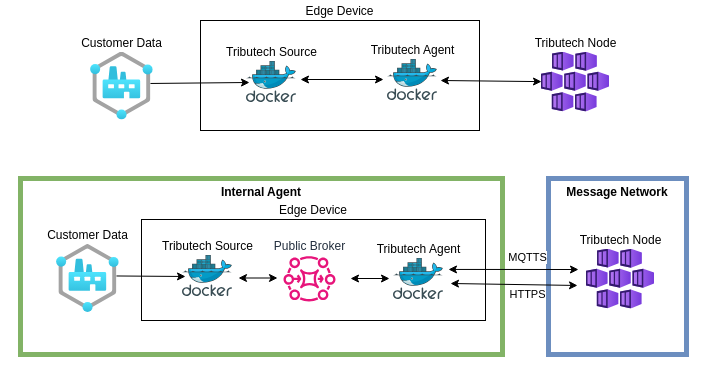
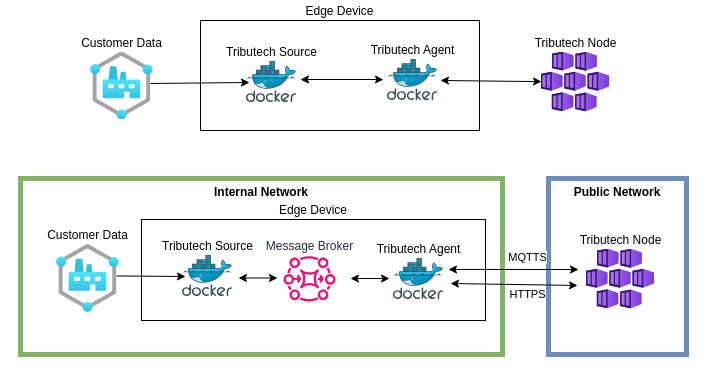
(262, 193) -> (262, 193)
(618, 193) -> (618, 193)
(310, 245) -> (310, 245)
